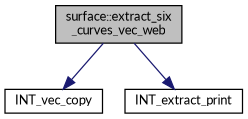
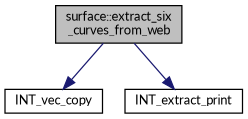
(119, 24) -> (119, 24)
